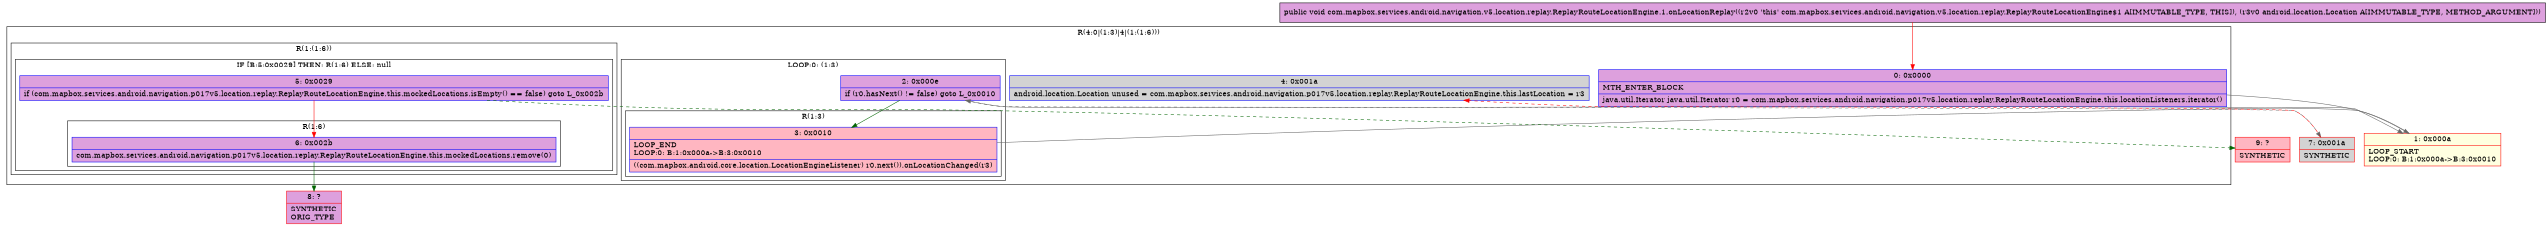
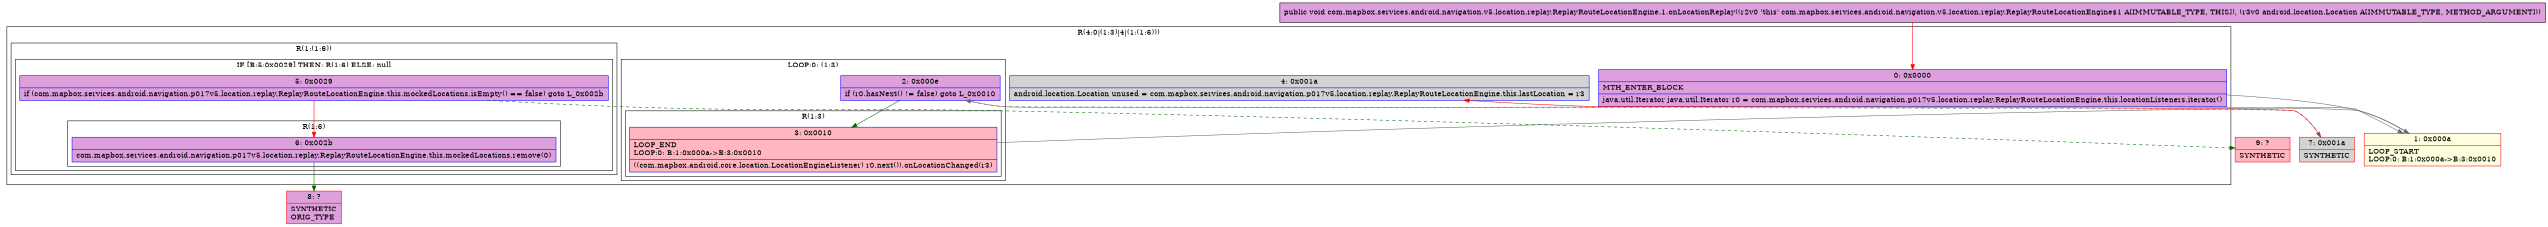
(1901, 107) -> (1901, 107)
